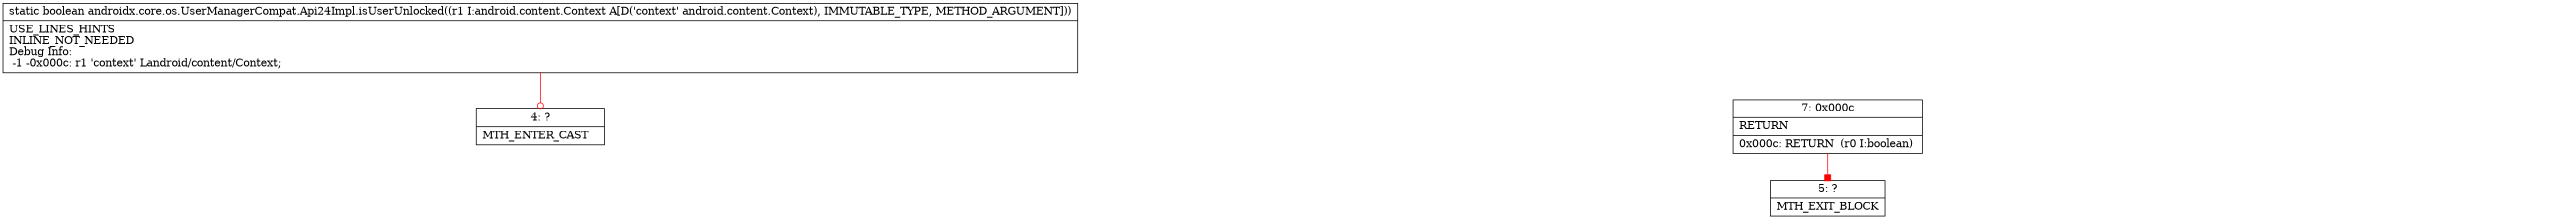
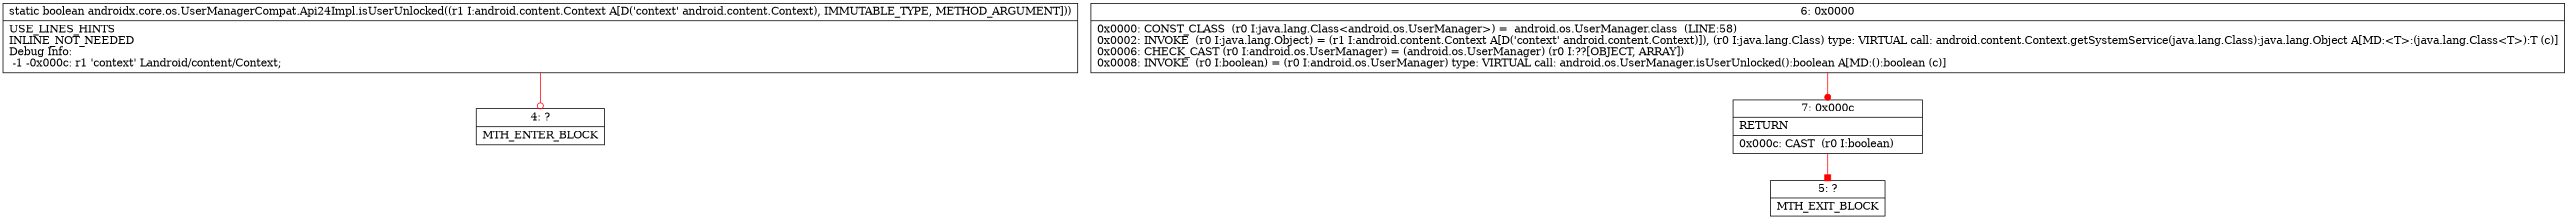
none -> (1828, 38)
(535, 135) -> (540, 135)
(1828, 144) -> (1818, 144)
